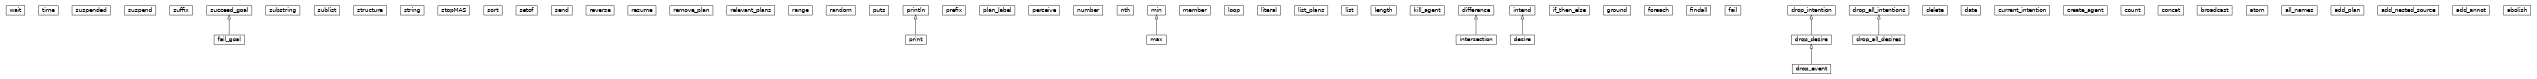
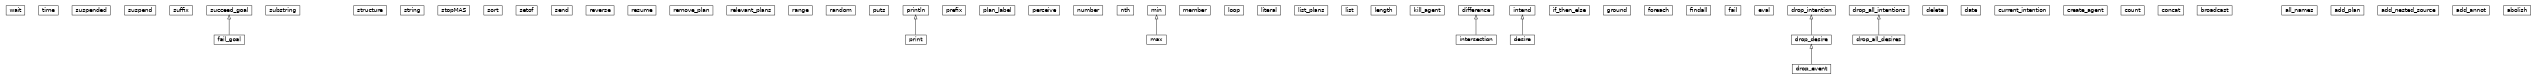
(327, 10) -> none
none -> (1764, 10)
(2257, 10) -> none
